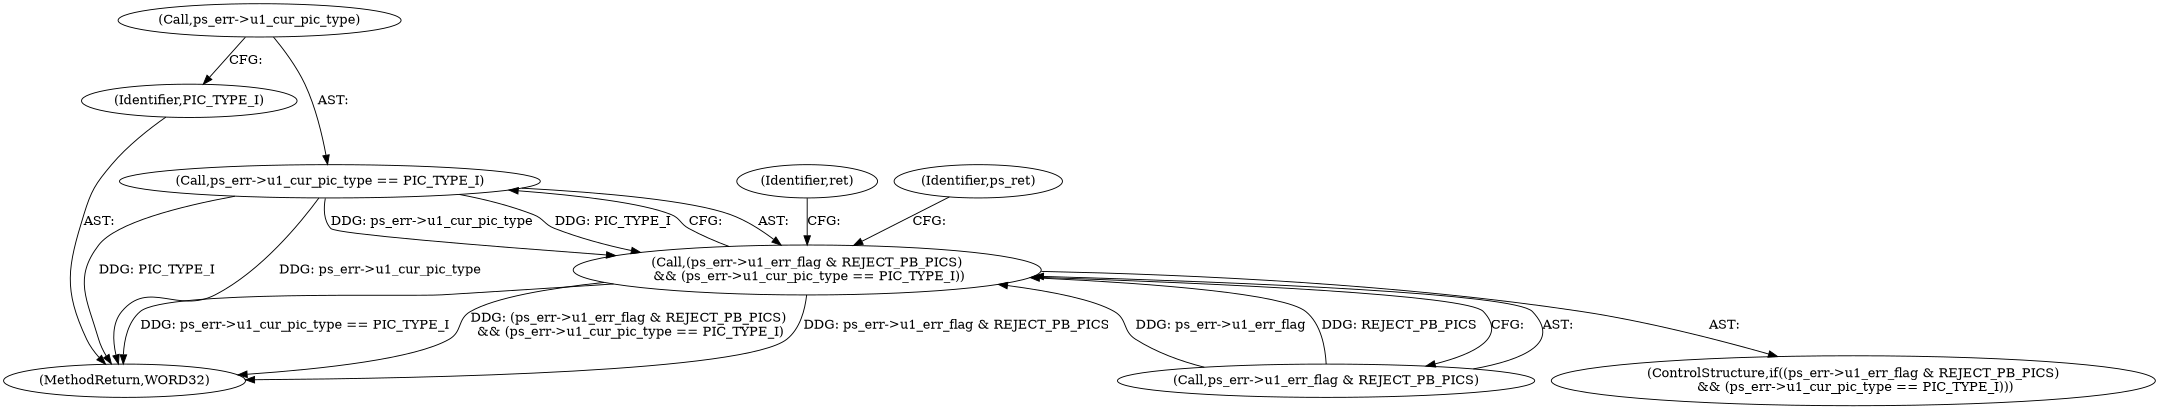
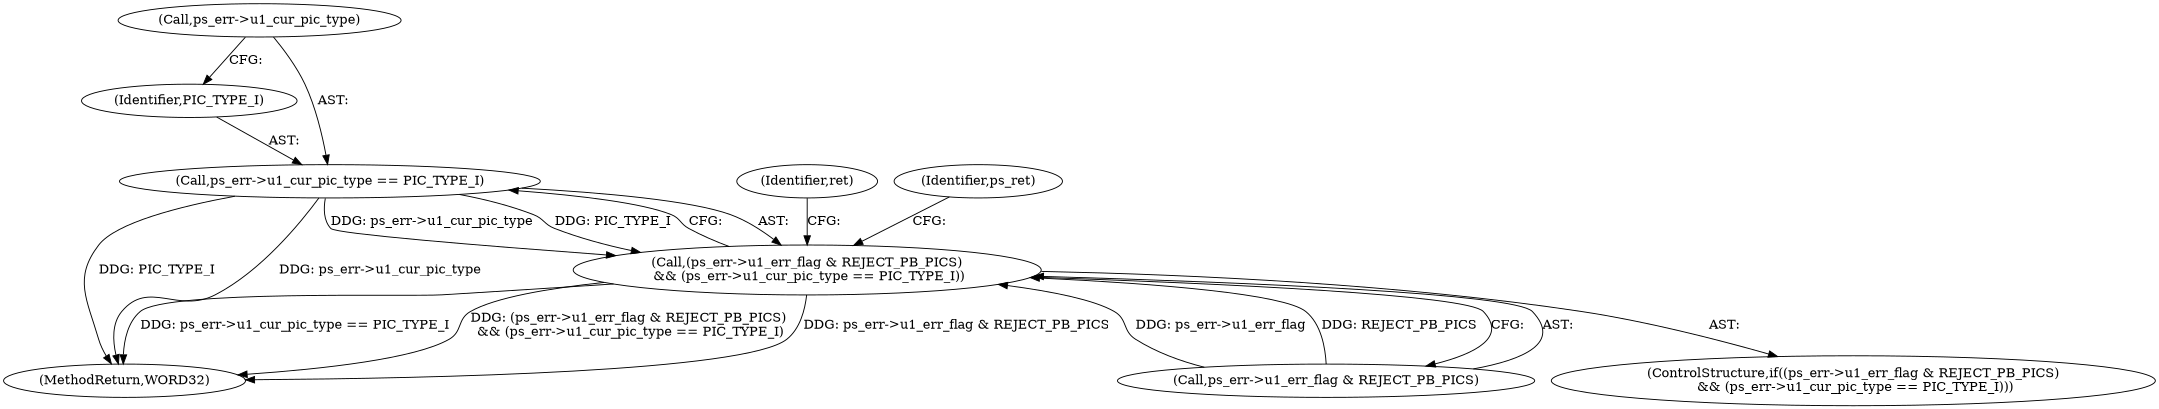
(81, 225) -> (255, 139)
